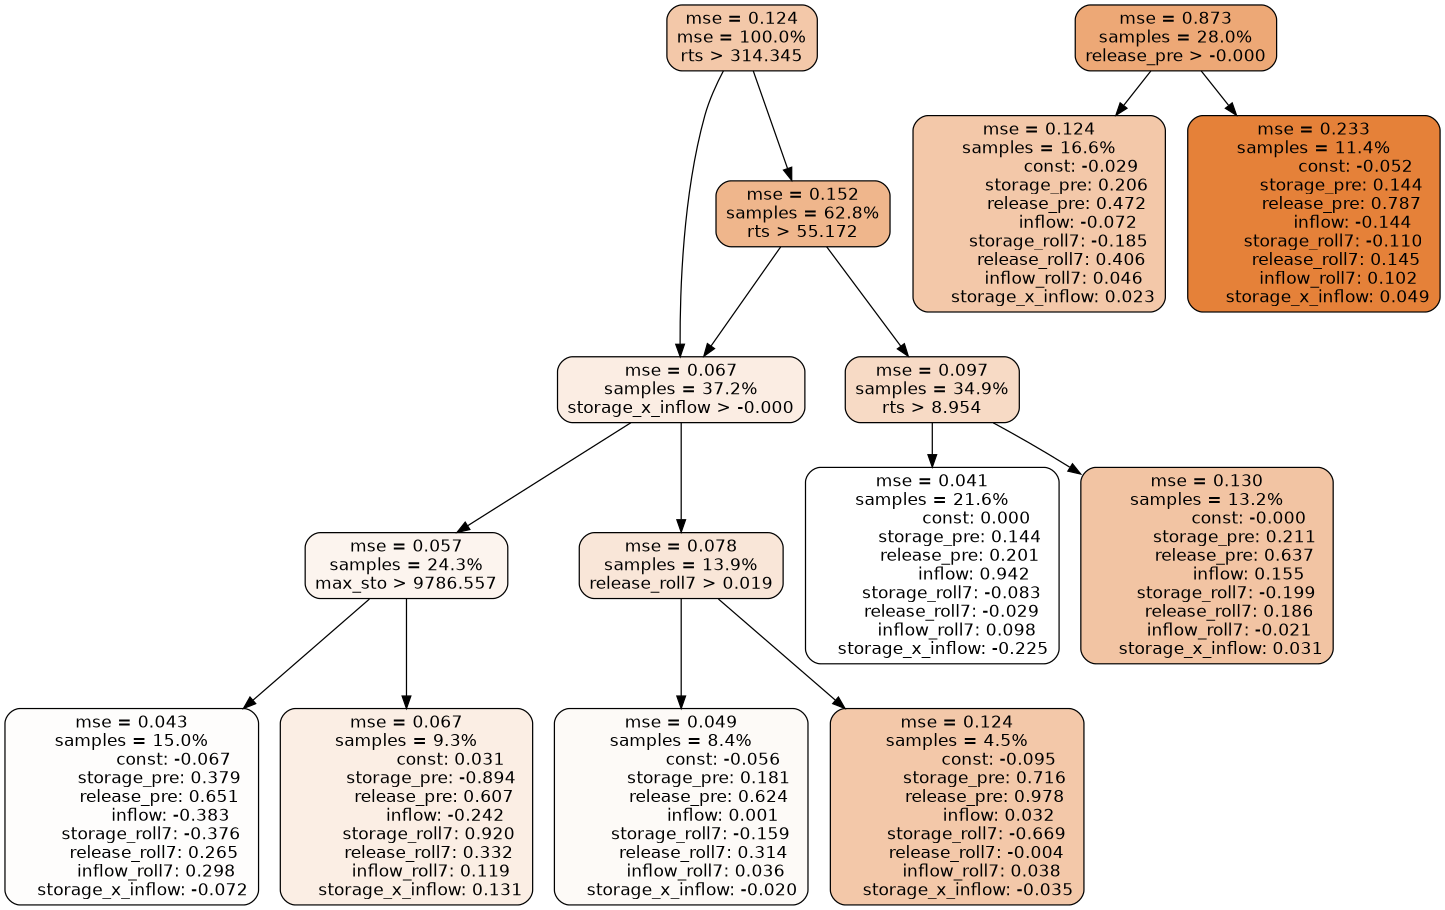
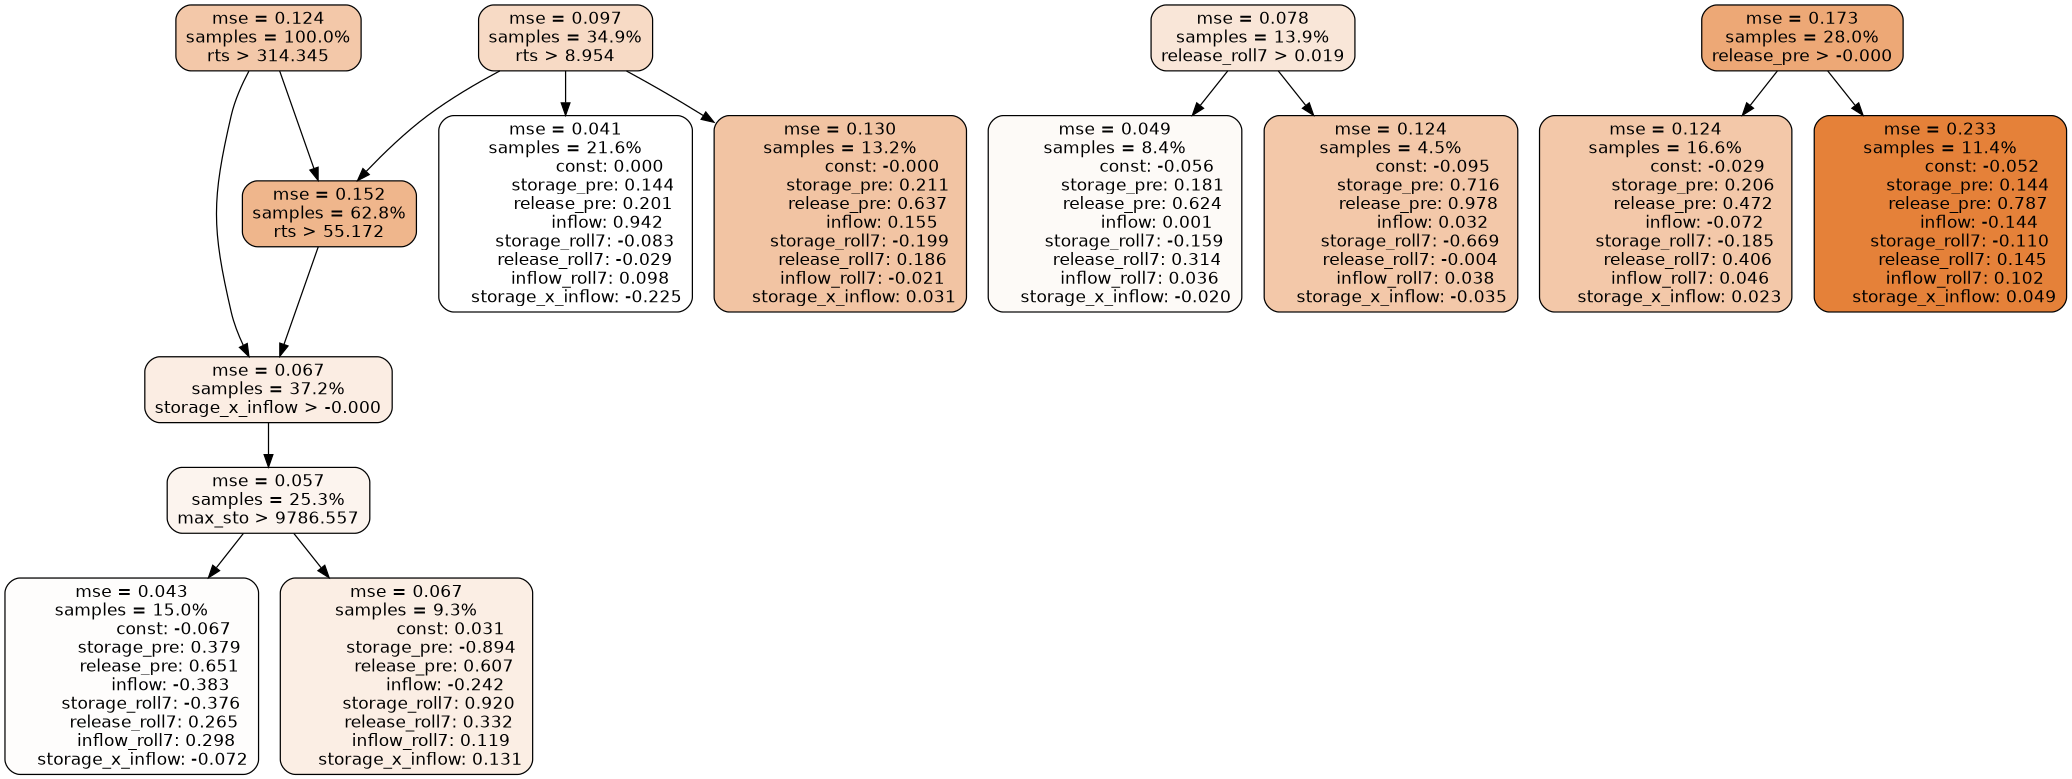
(742, 38) -> (268, 38)
(1176, 38) -> (1802, 38)
(864, 297) -> (428, 115)
(681, 471) -> none
(406, 566) -> (268, 500)
